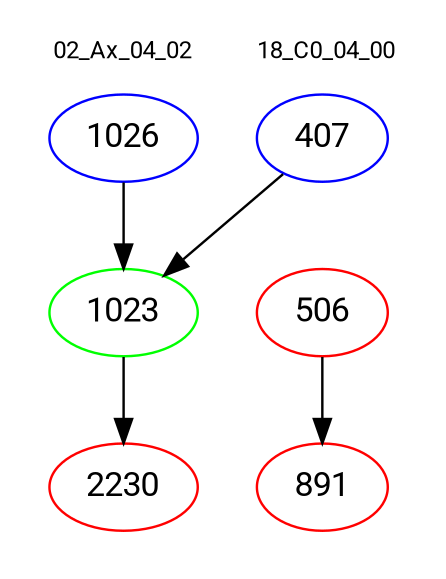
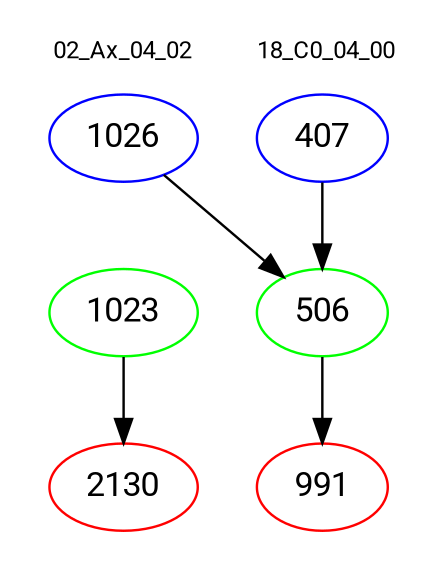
(253, 200) -> (322, 214)
(124, 214) -> (202, 207)
(322, 313) -> (322, 313)
(124, 487) -> (124, 487)
(322, 487) -> (322, 487)
